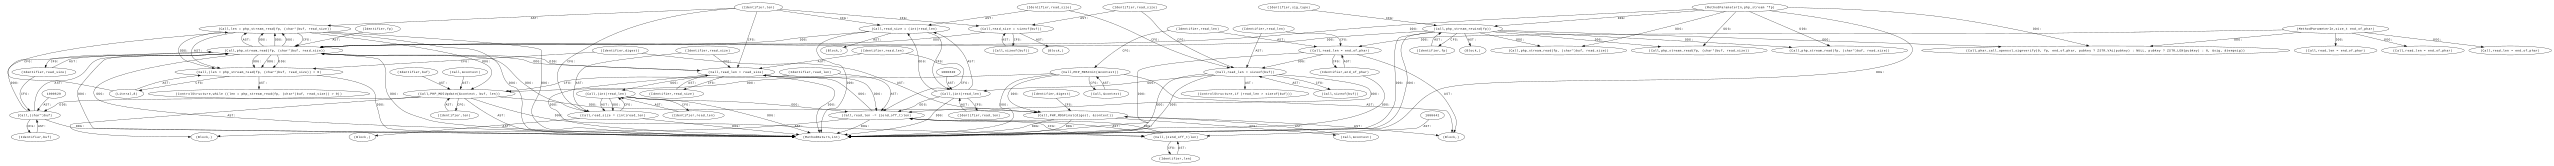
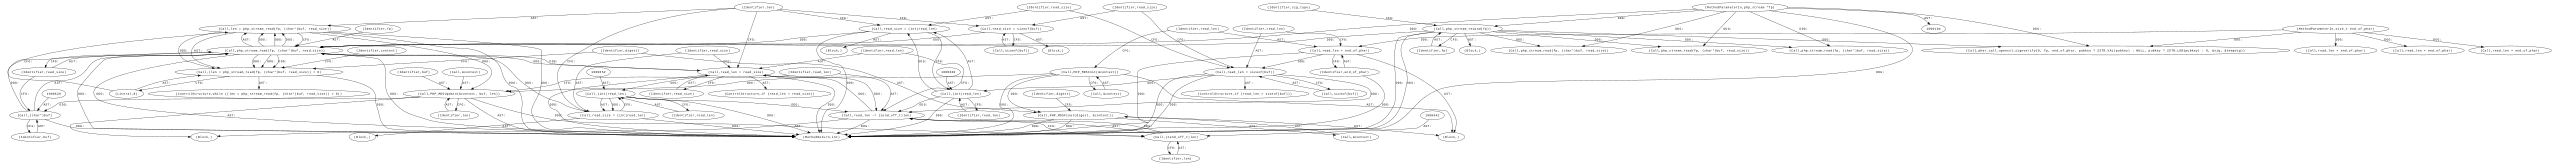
none -> (1934, 29)
none -> (377, 50)
none -> (599, 72)
none -> (770, 94)
(767, 110) -> none
